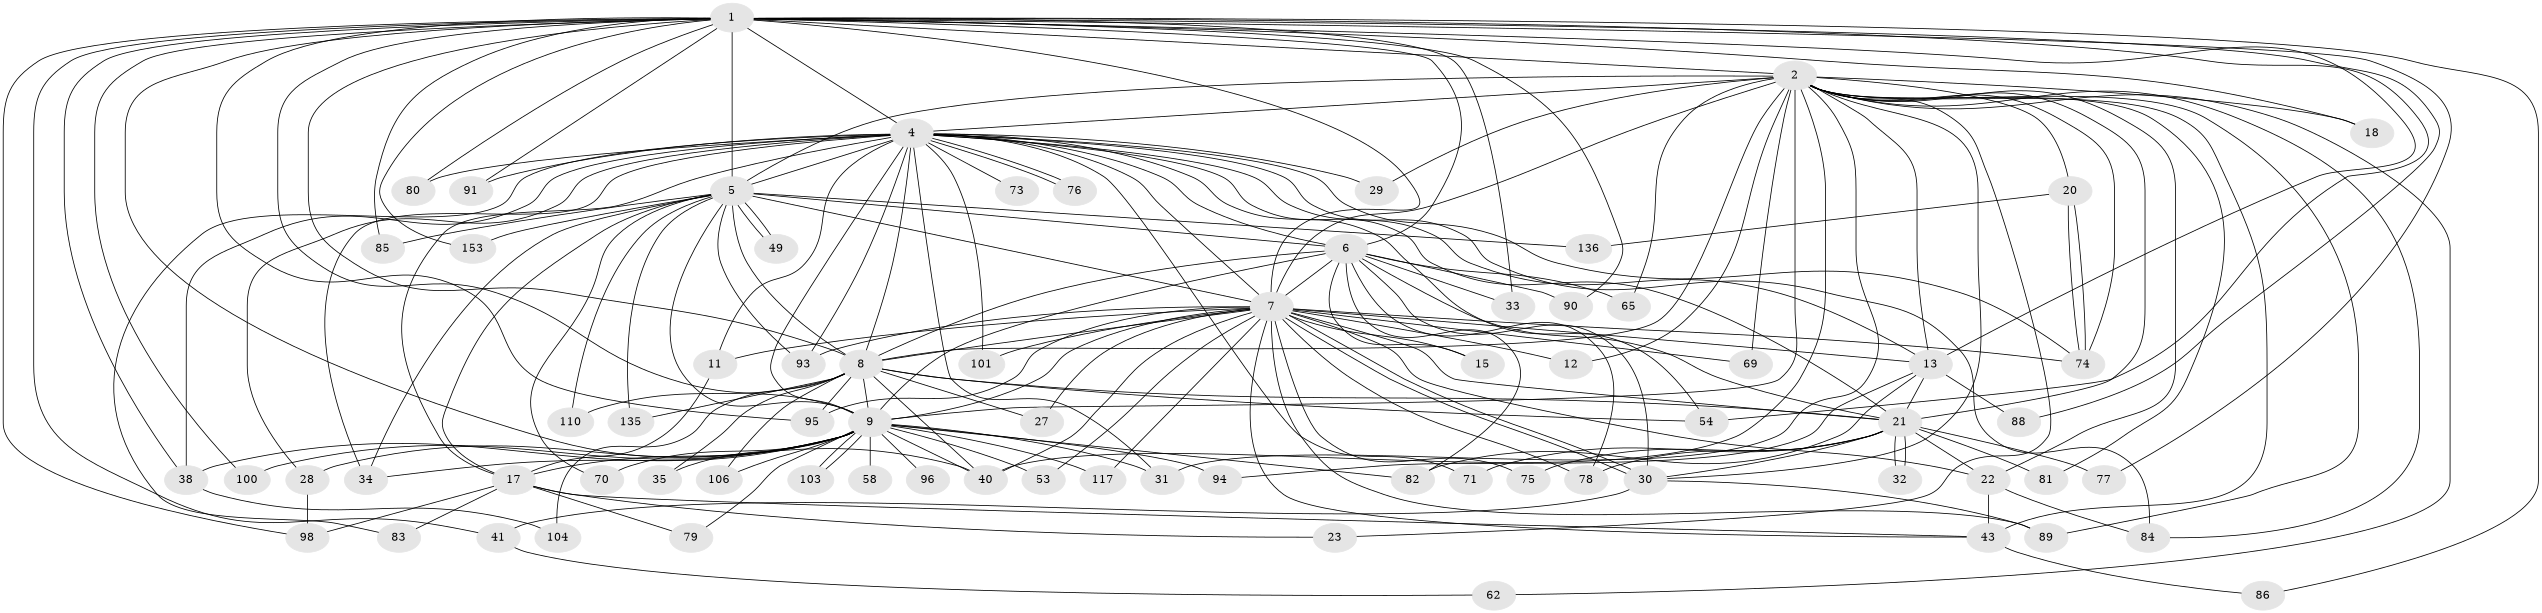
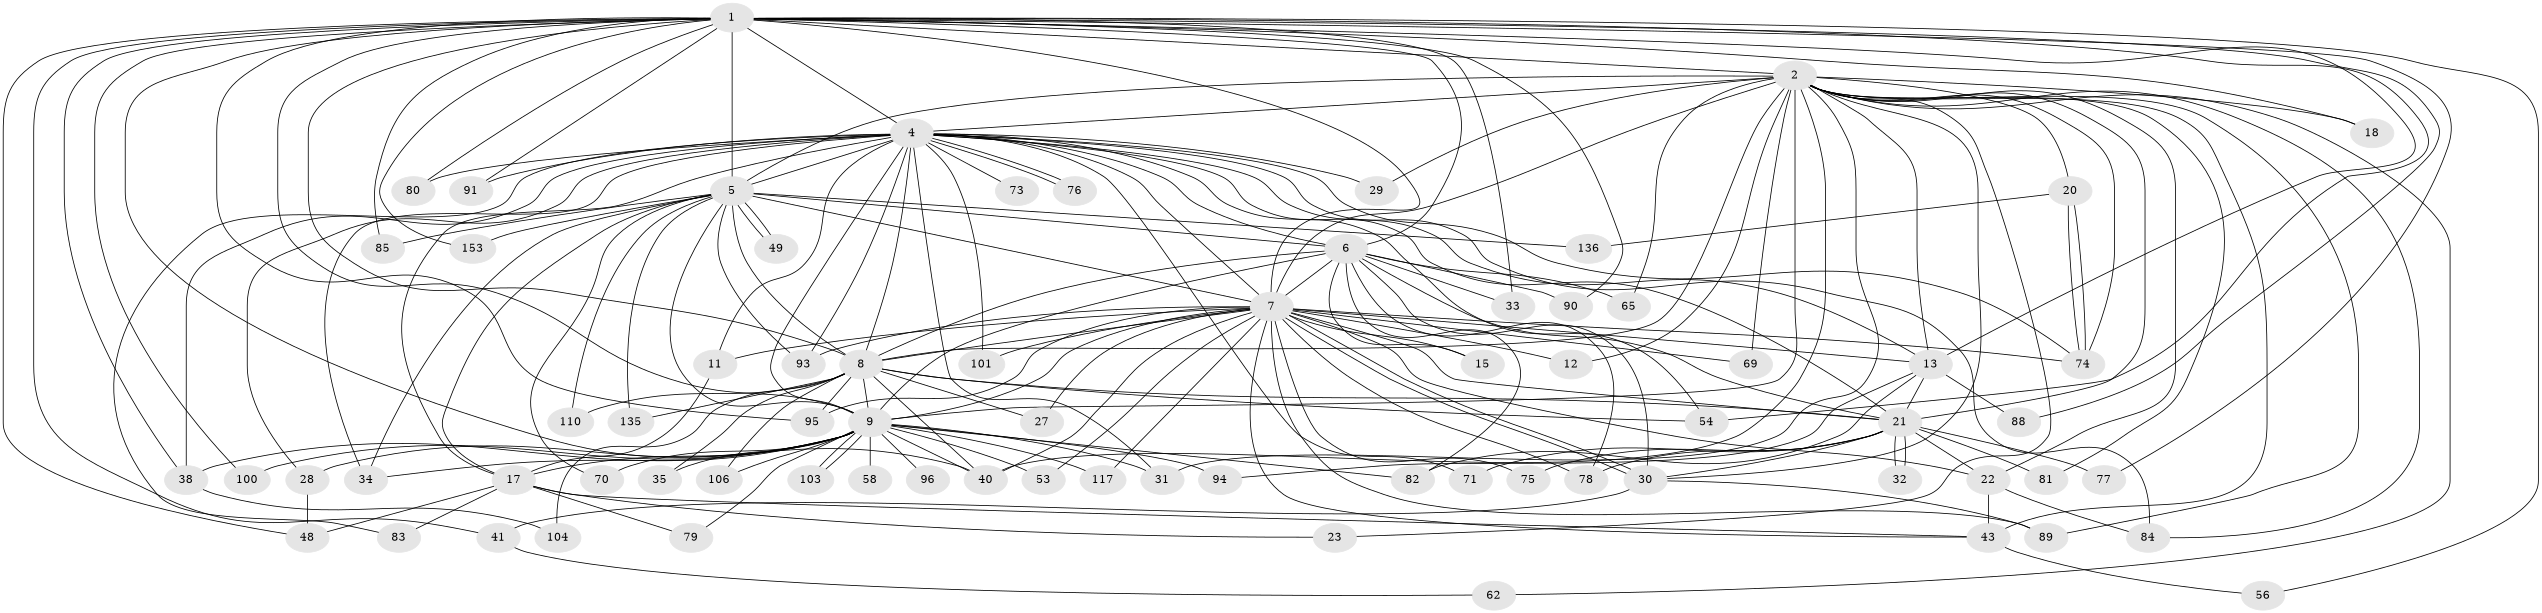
(307, 538) -> (307, 538)
(2263, 596) -> (2263, 596)
